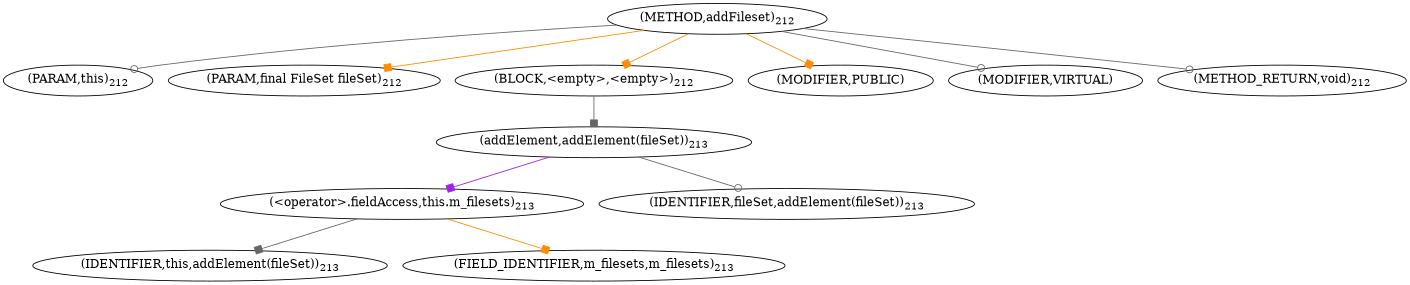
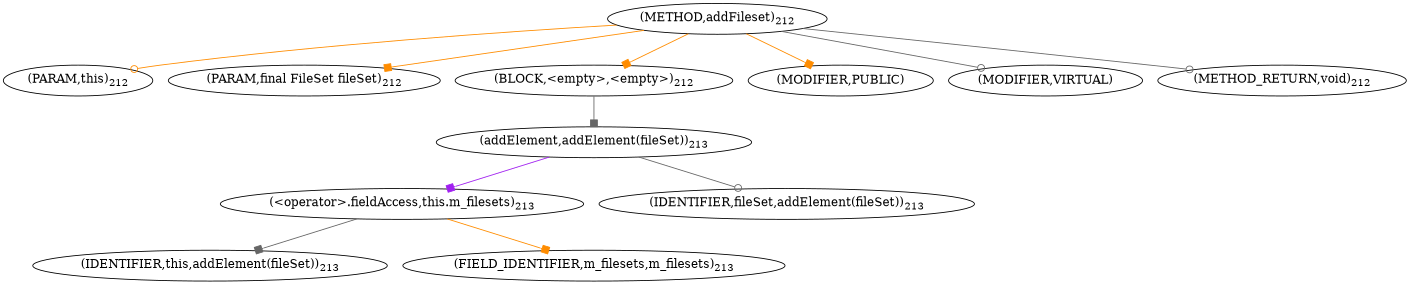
(377, 42) -> (377, 42)
